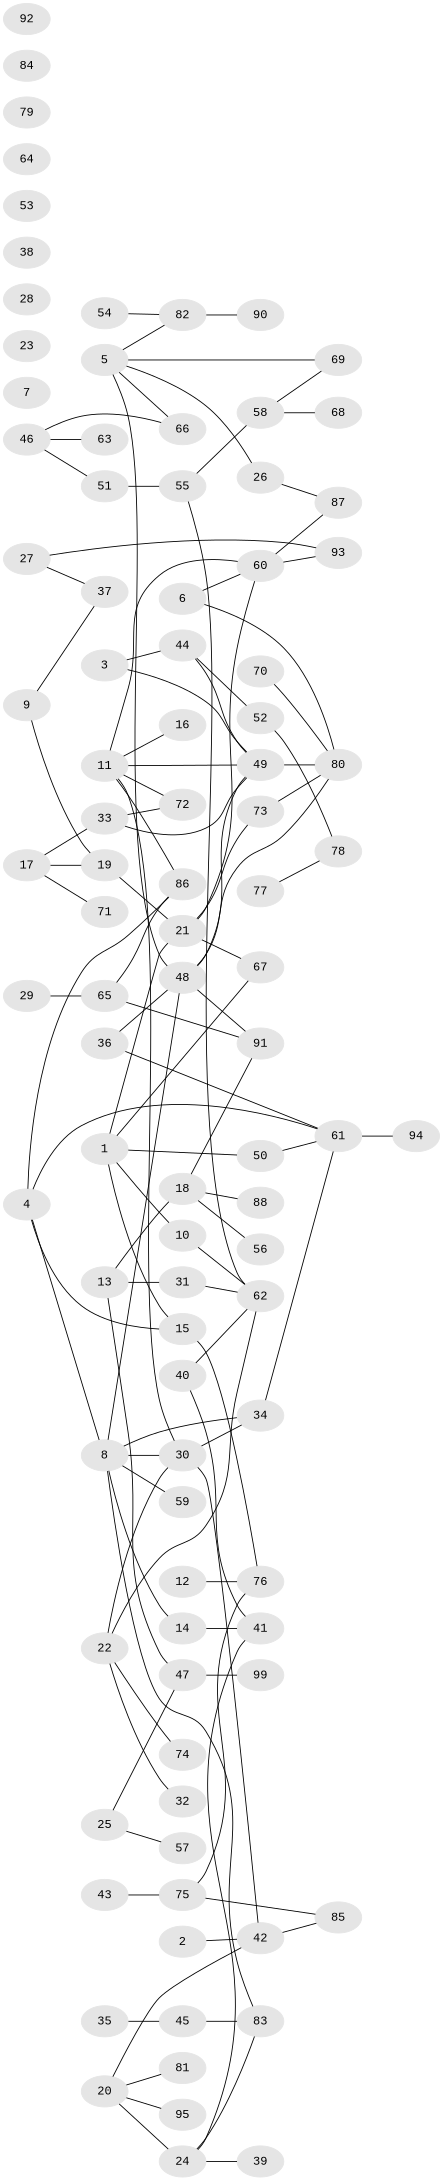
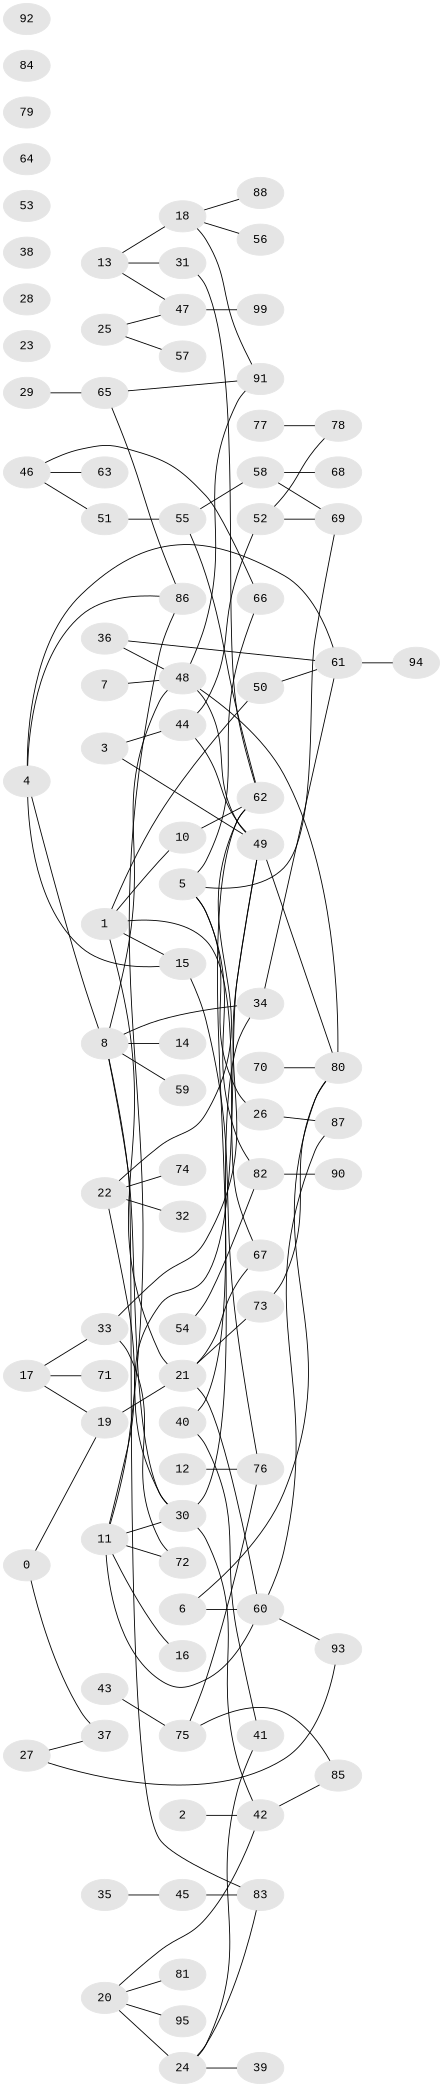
none -> (300, 519)
(135, 686) -> (144, 682)
(27, 705) -> (27, 1565)
(222, 1628) -> none
